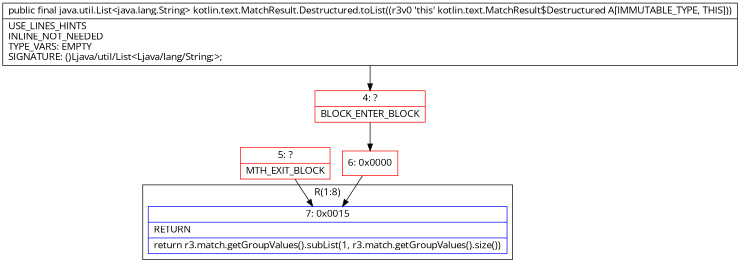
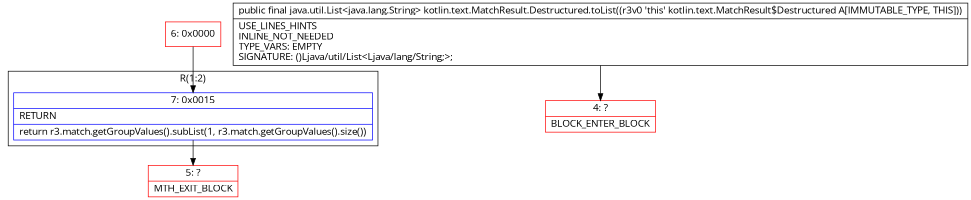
(370, 133) -> none
(302, 190) -> (193, 150)
(328, 193) -> (193, 79)
